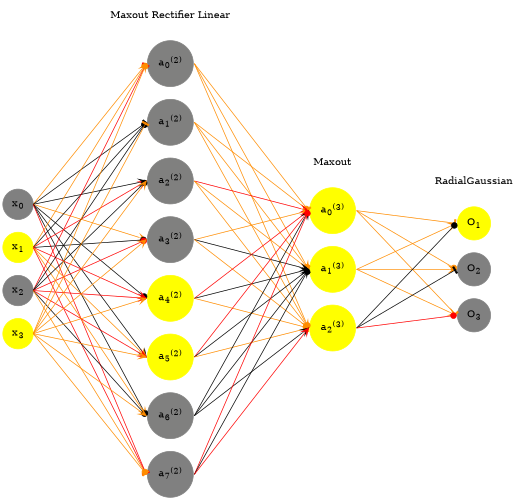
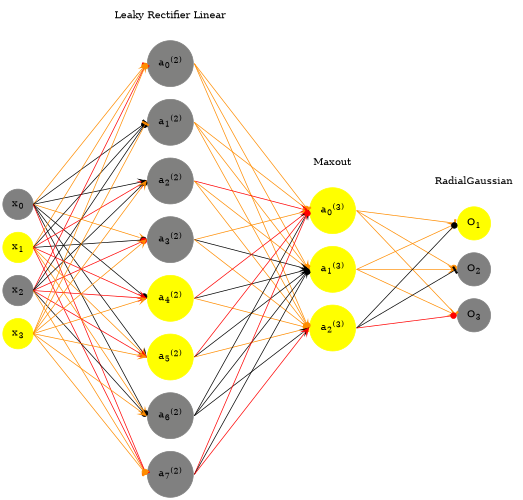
(170, 16) -> (170, 16)
